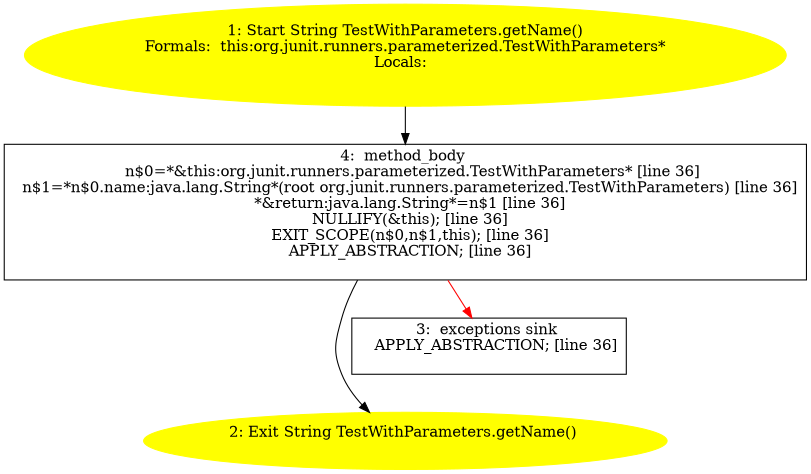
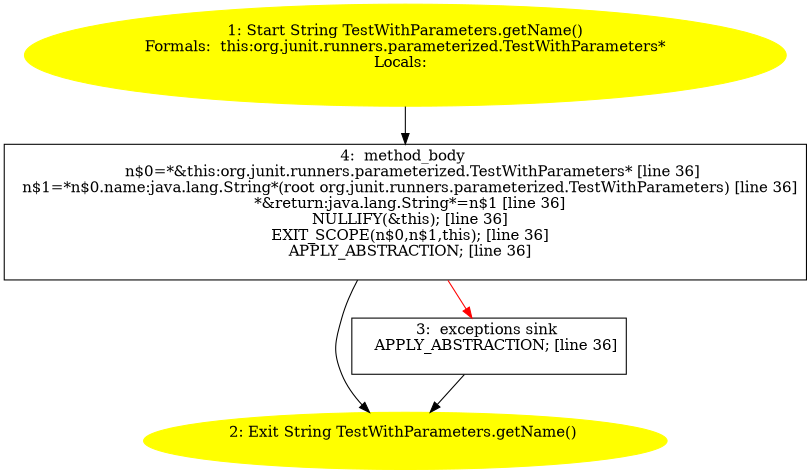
none -> (451, 389)
